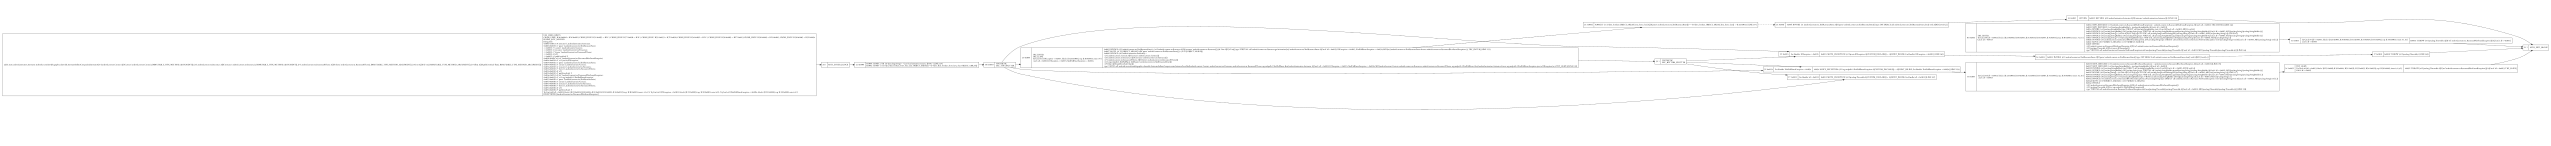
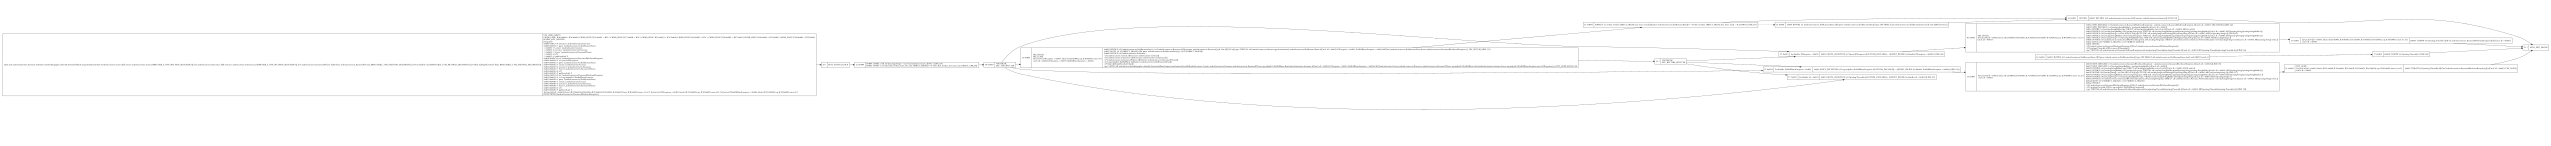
none -> (1894, 19)
(1989, 56) -> (1933, 50)
